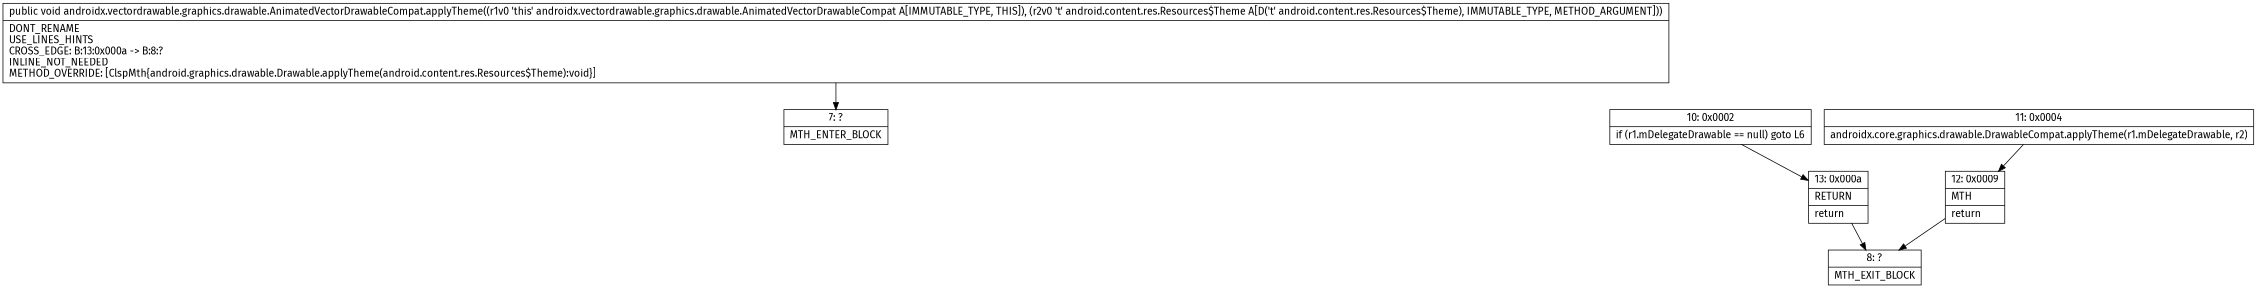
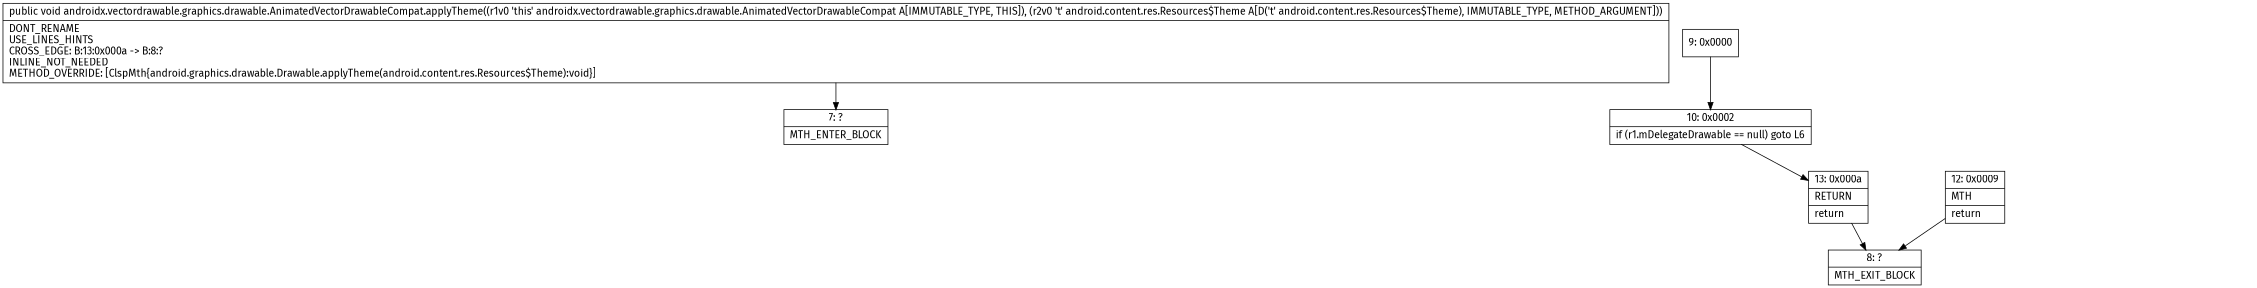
none -> (1711, 43)
(2039, 127) -> none
